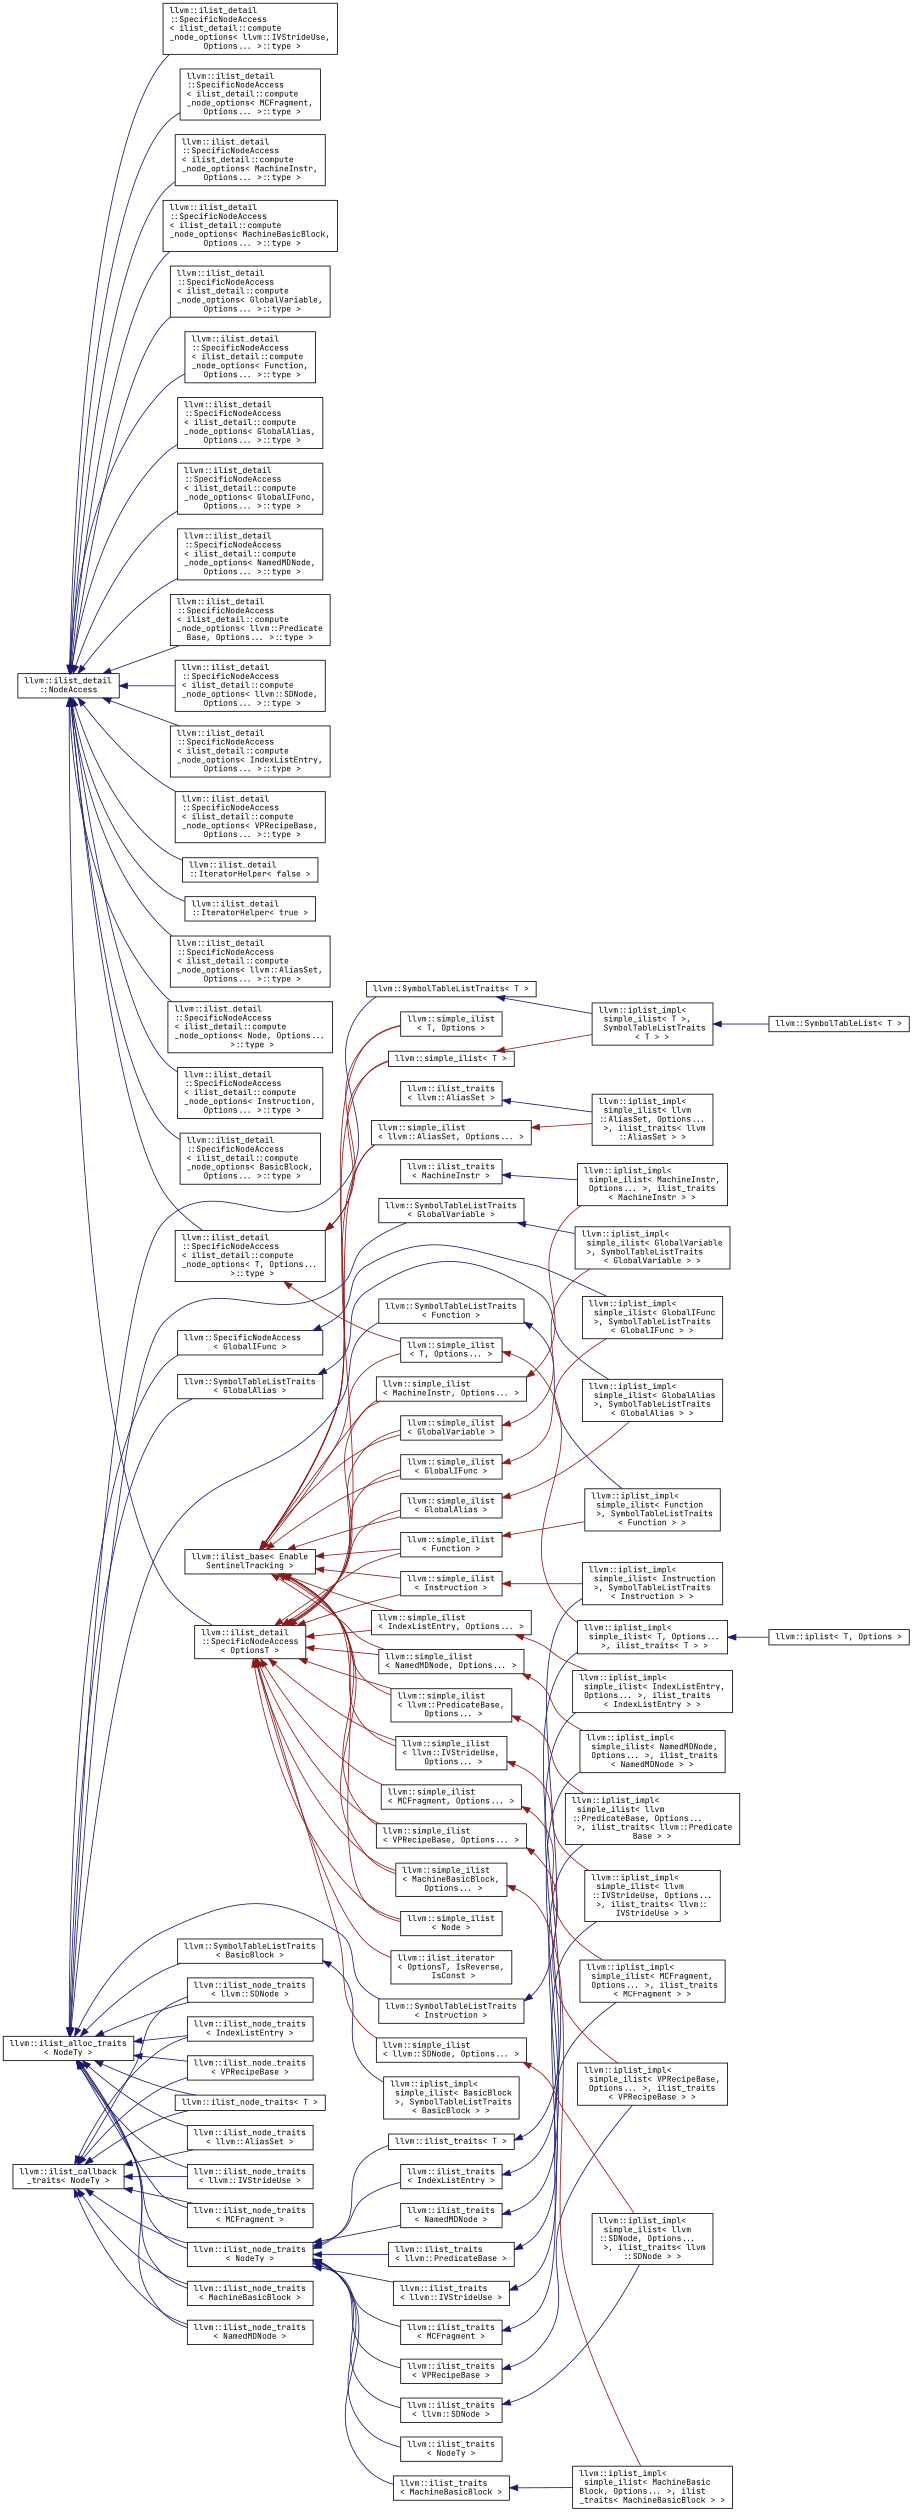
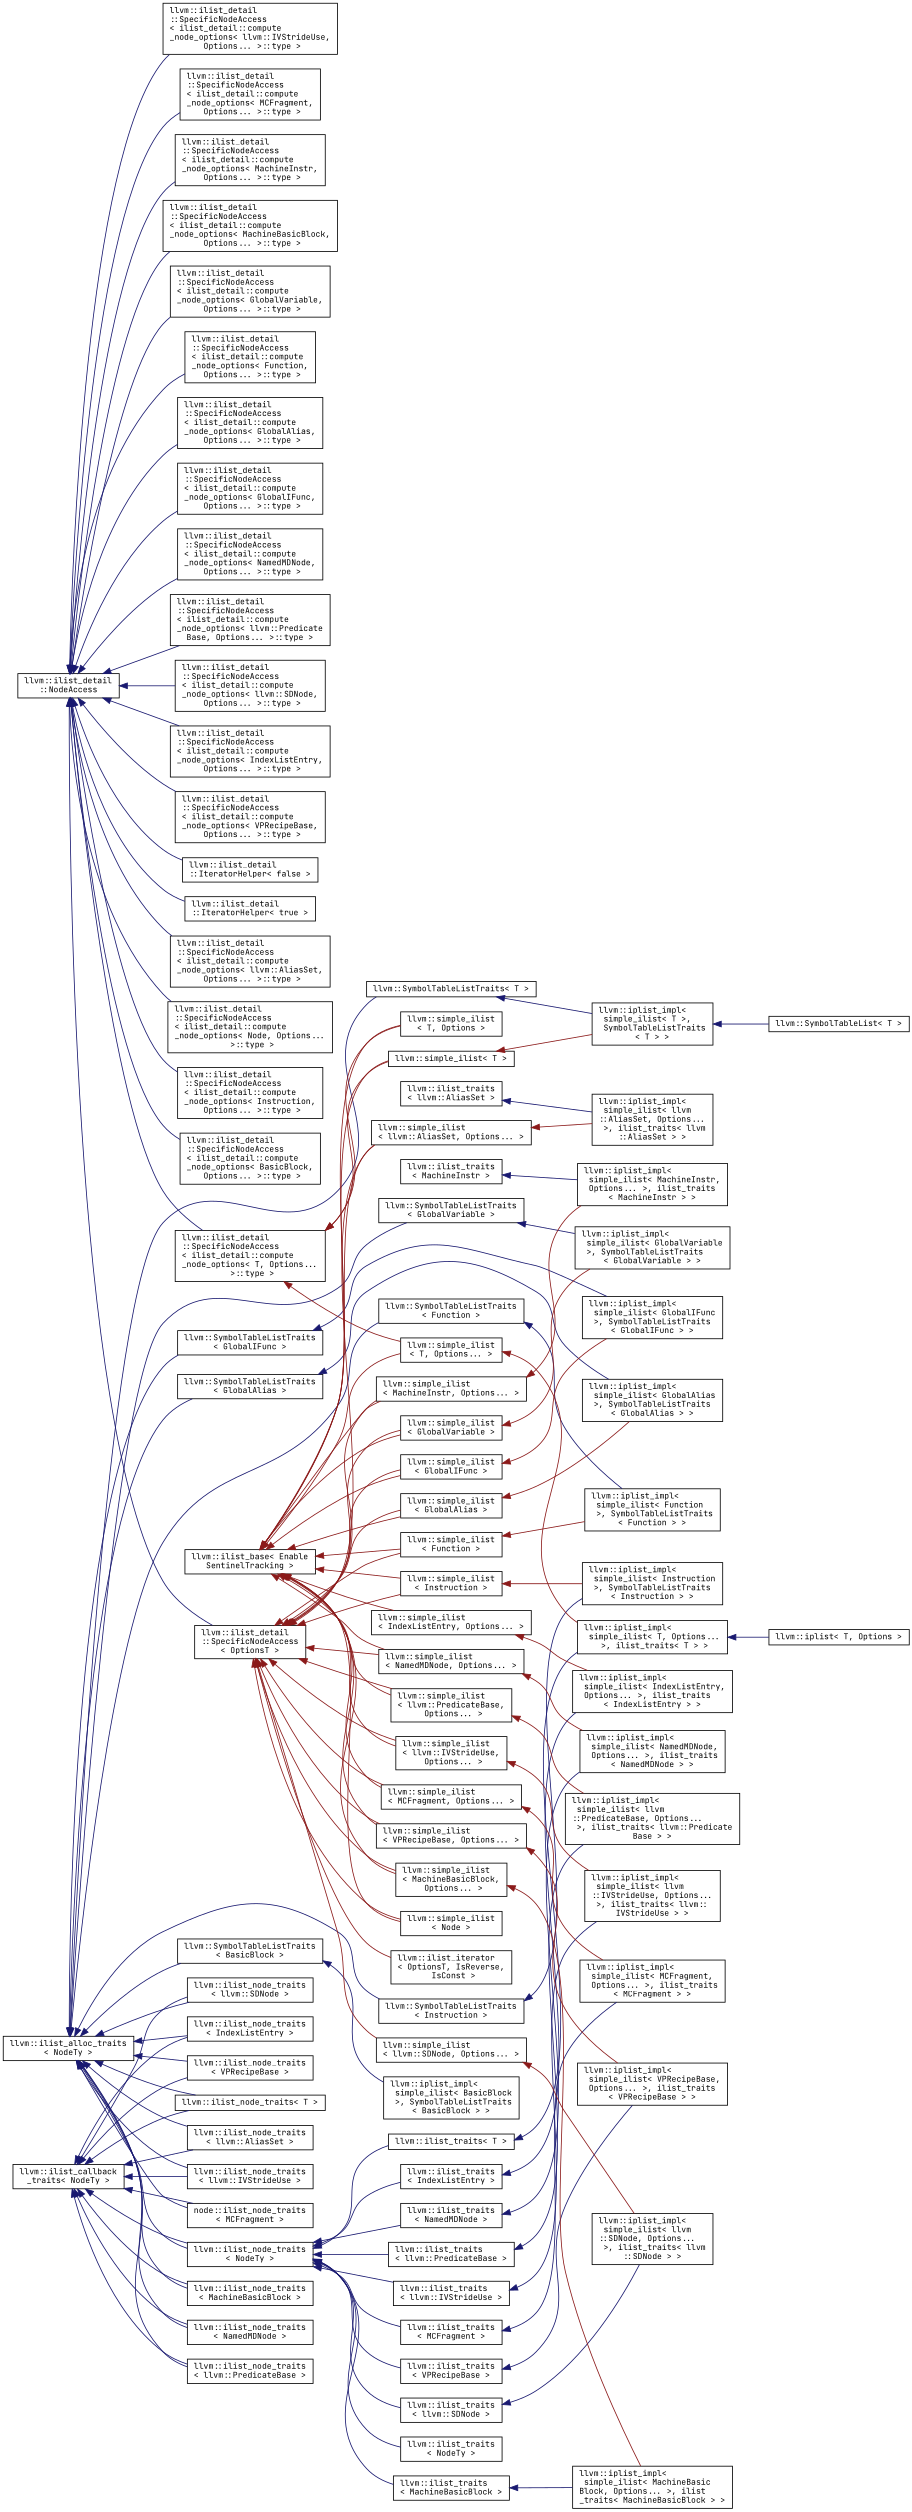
(250, 1343) -> (250, 1343)
(337, 1634) -> none
none -> (351, 1676)
(250, 2216) -> (250, 2216)
none -> (250, 2371)
